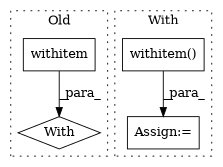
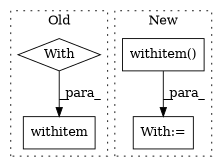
(163, 21) -> (163, 21)
(59, 89) -> (59, 89)
(163, 133) -> (163, 133)
